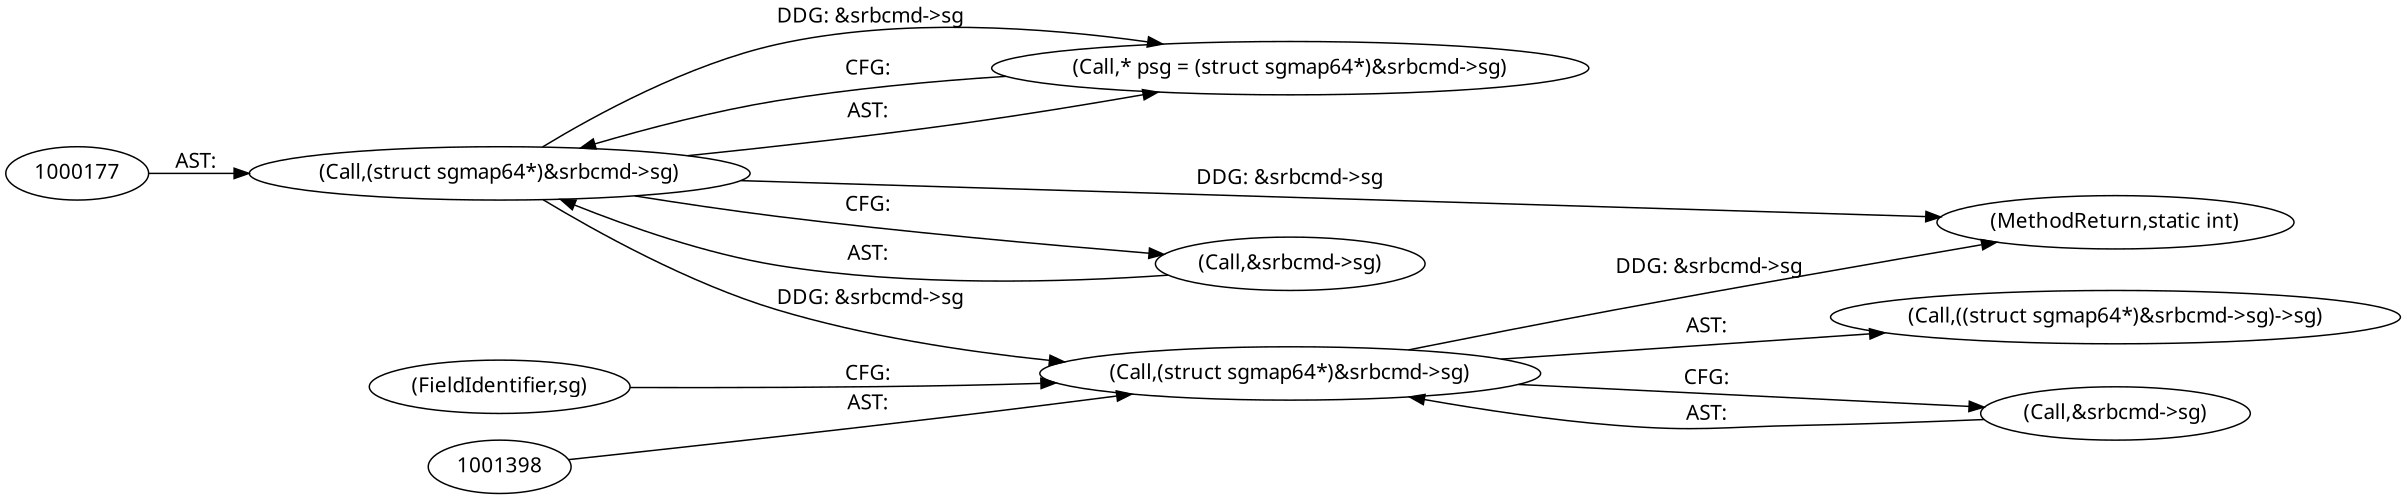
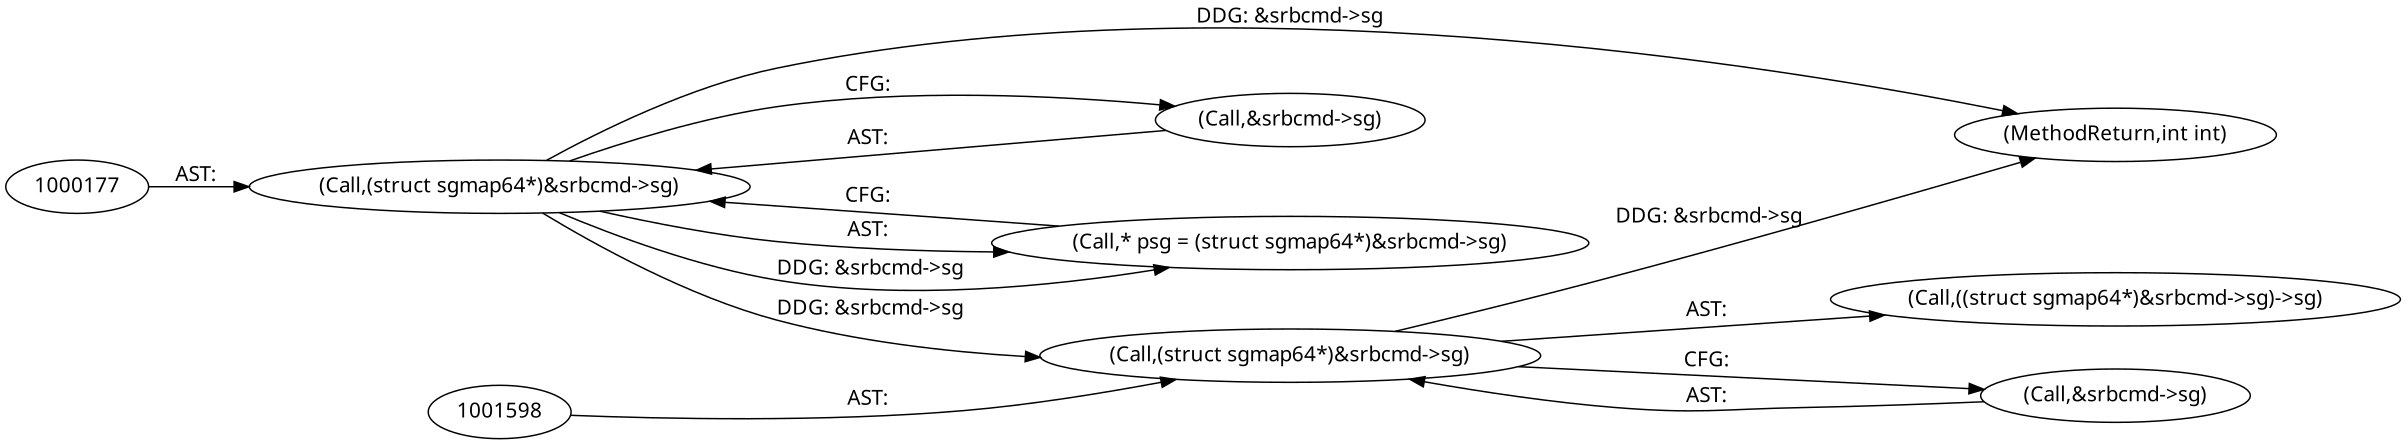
(2115, 222) -> (2115, 135)
(500, 387) -> none
(500, 467) -> (500, 412)
